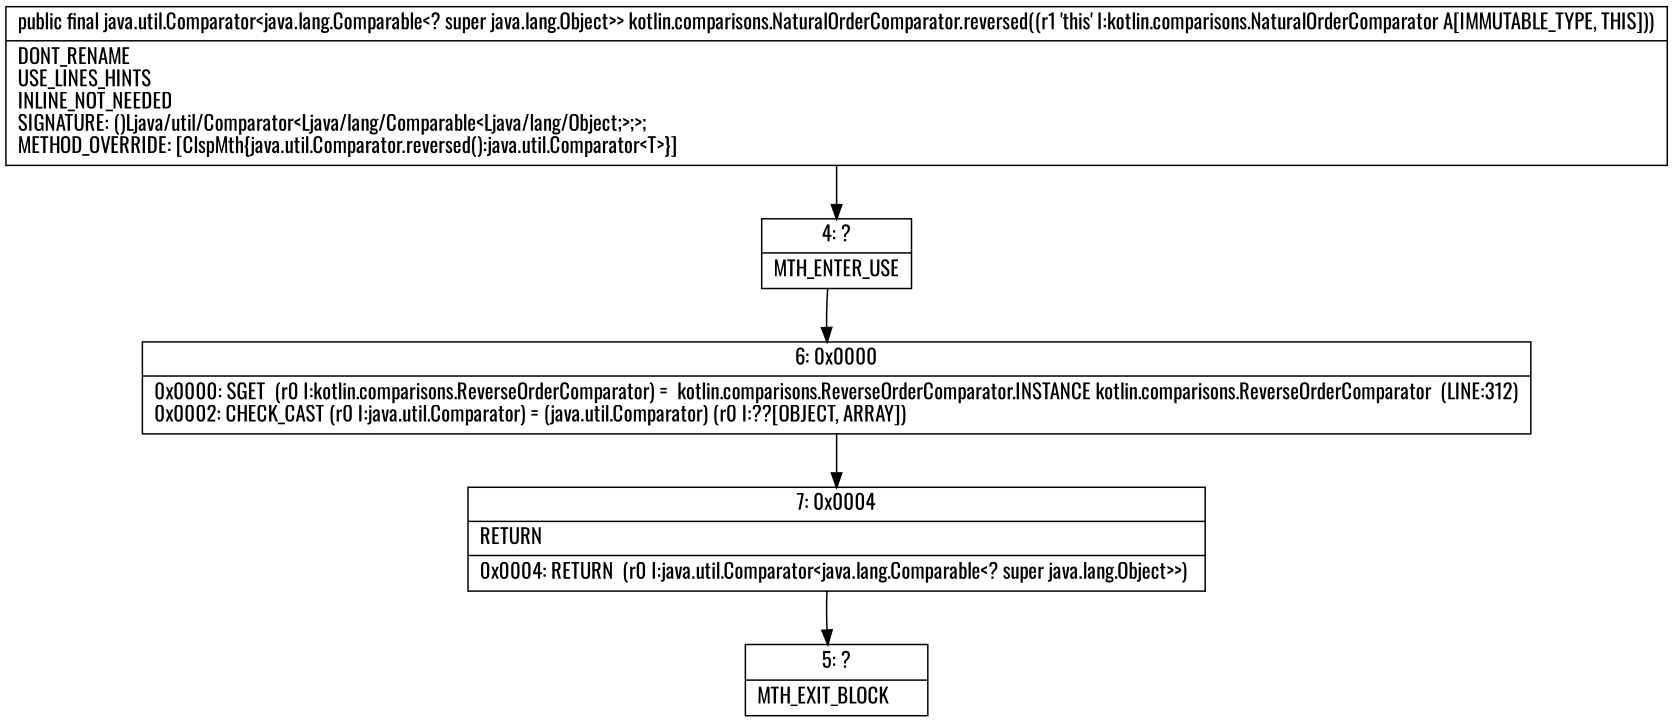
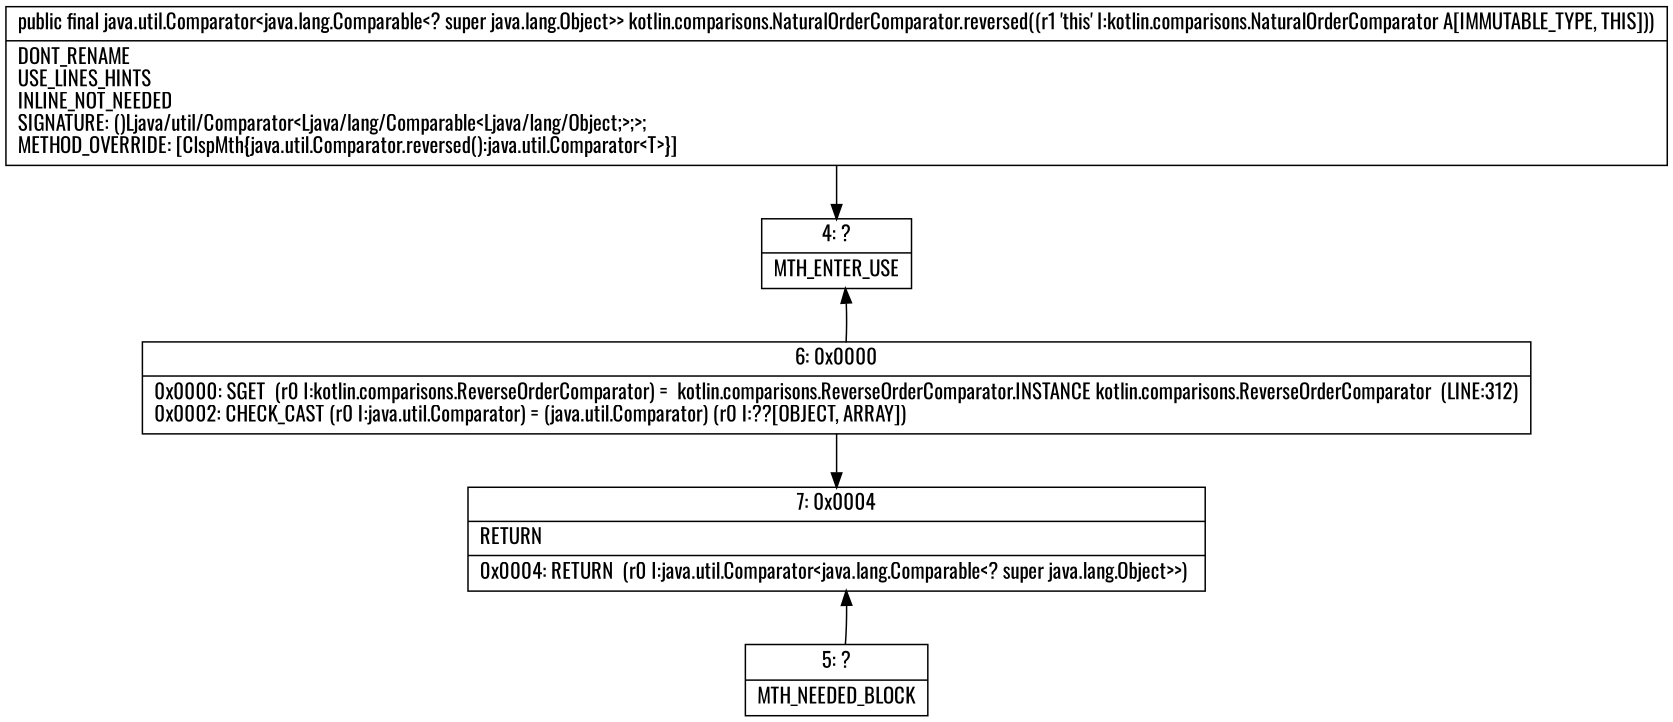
(827, 308) -> (847, 323)
(827, 610) -> (846, 625)
(823, 697) -> (837, 697)
